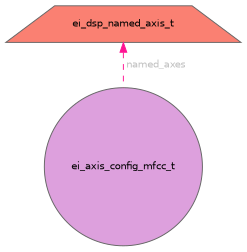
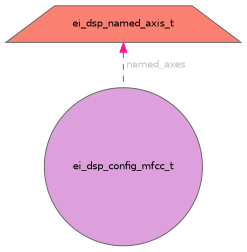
(123, 167) -> (123, 167)
